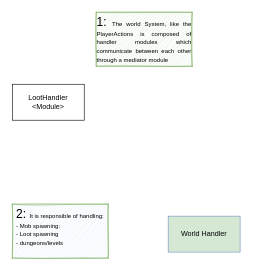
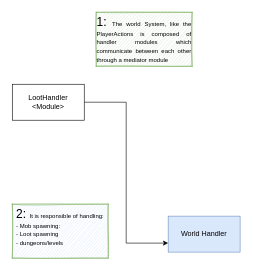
none -> (125, 102)
(204, 234) -> (204, 234)
